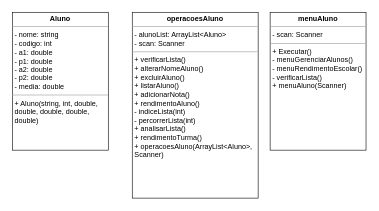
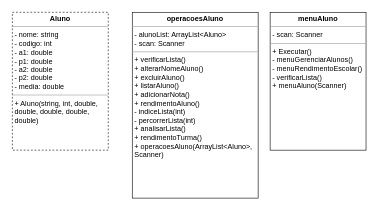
(60, 81) -> (60, 81)
